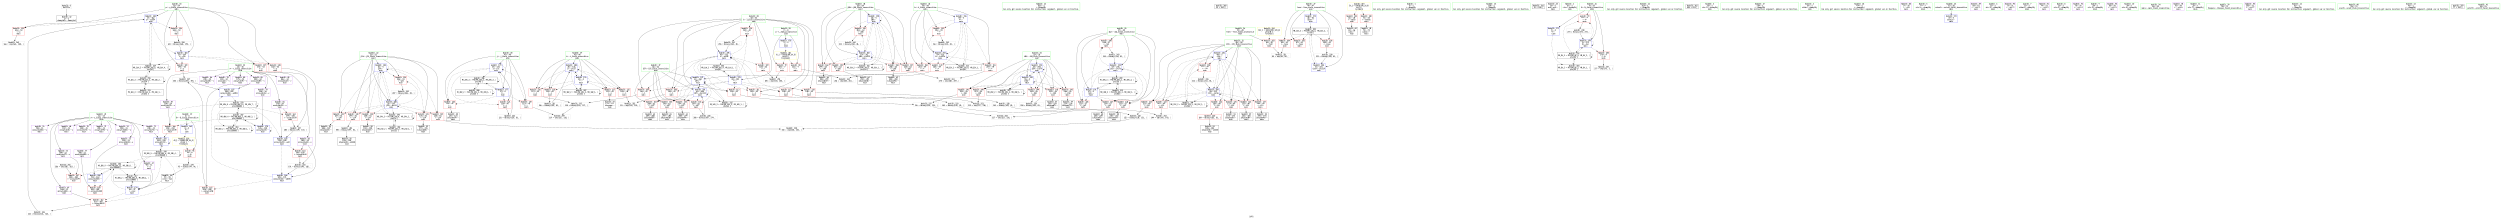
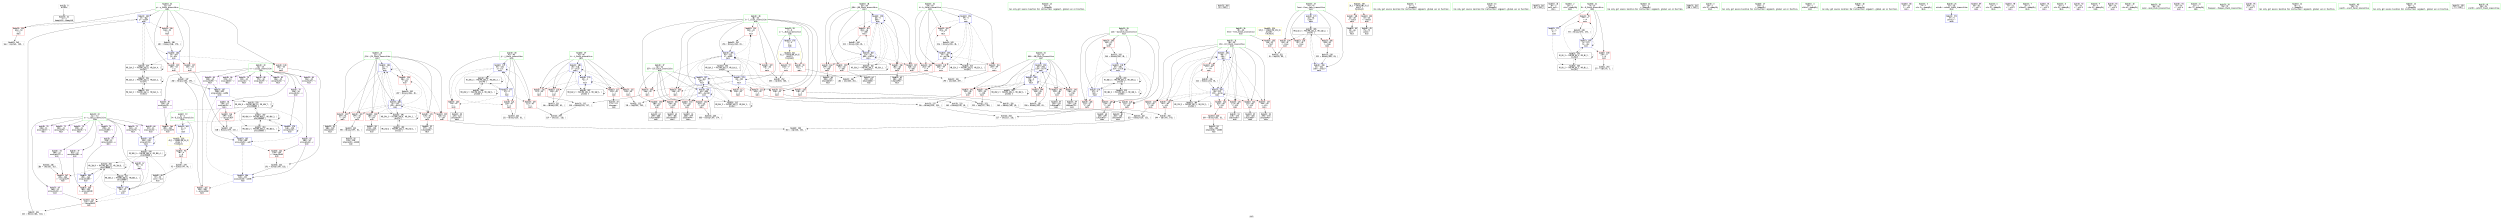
none -> (309, 80)
